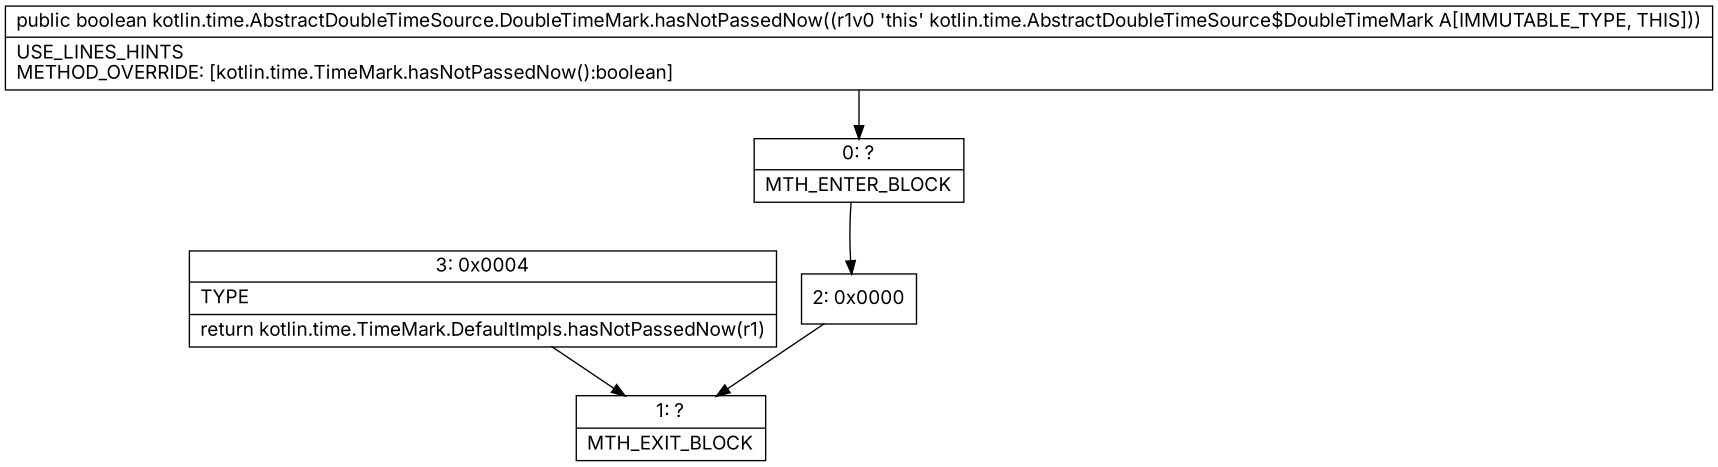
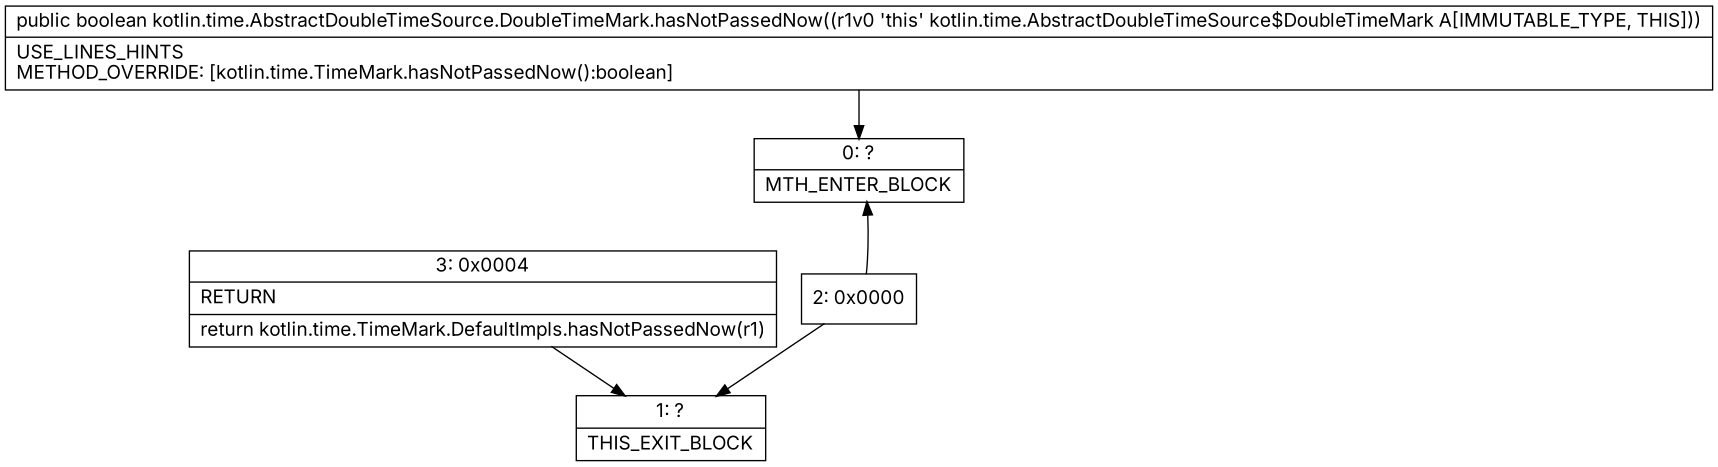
(850, 231) -> (868, 245)
(225, 298) -> (239, 298)
(671, 444) -> (671, 444)
